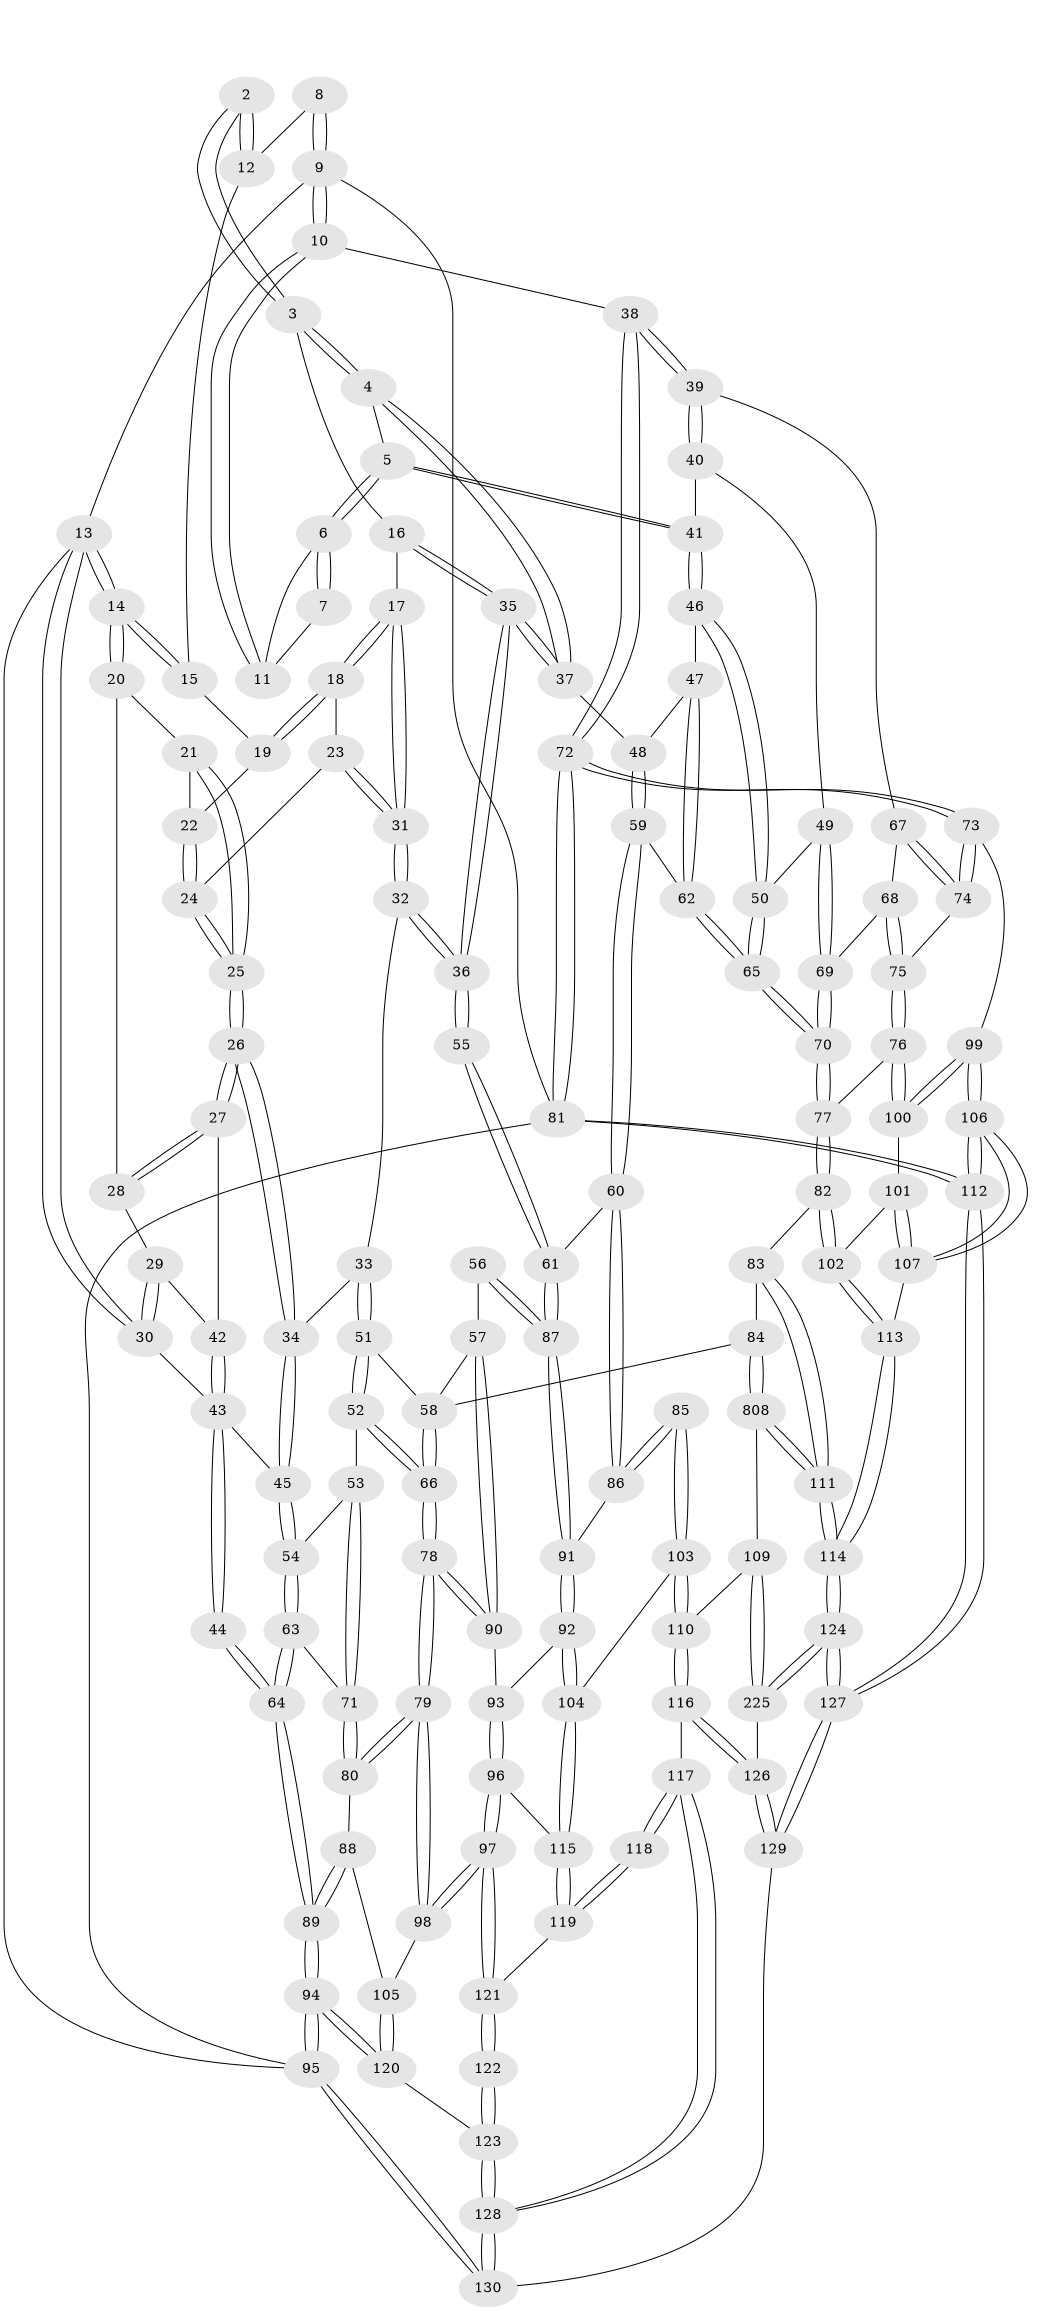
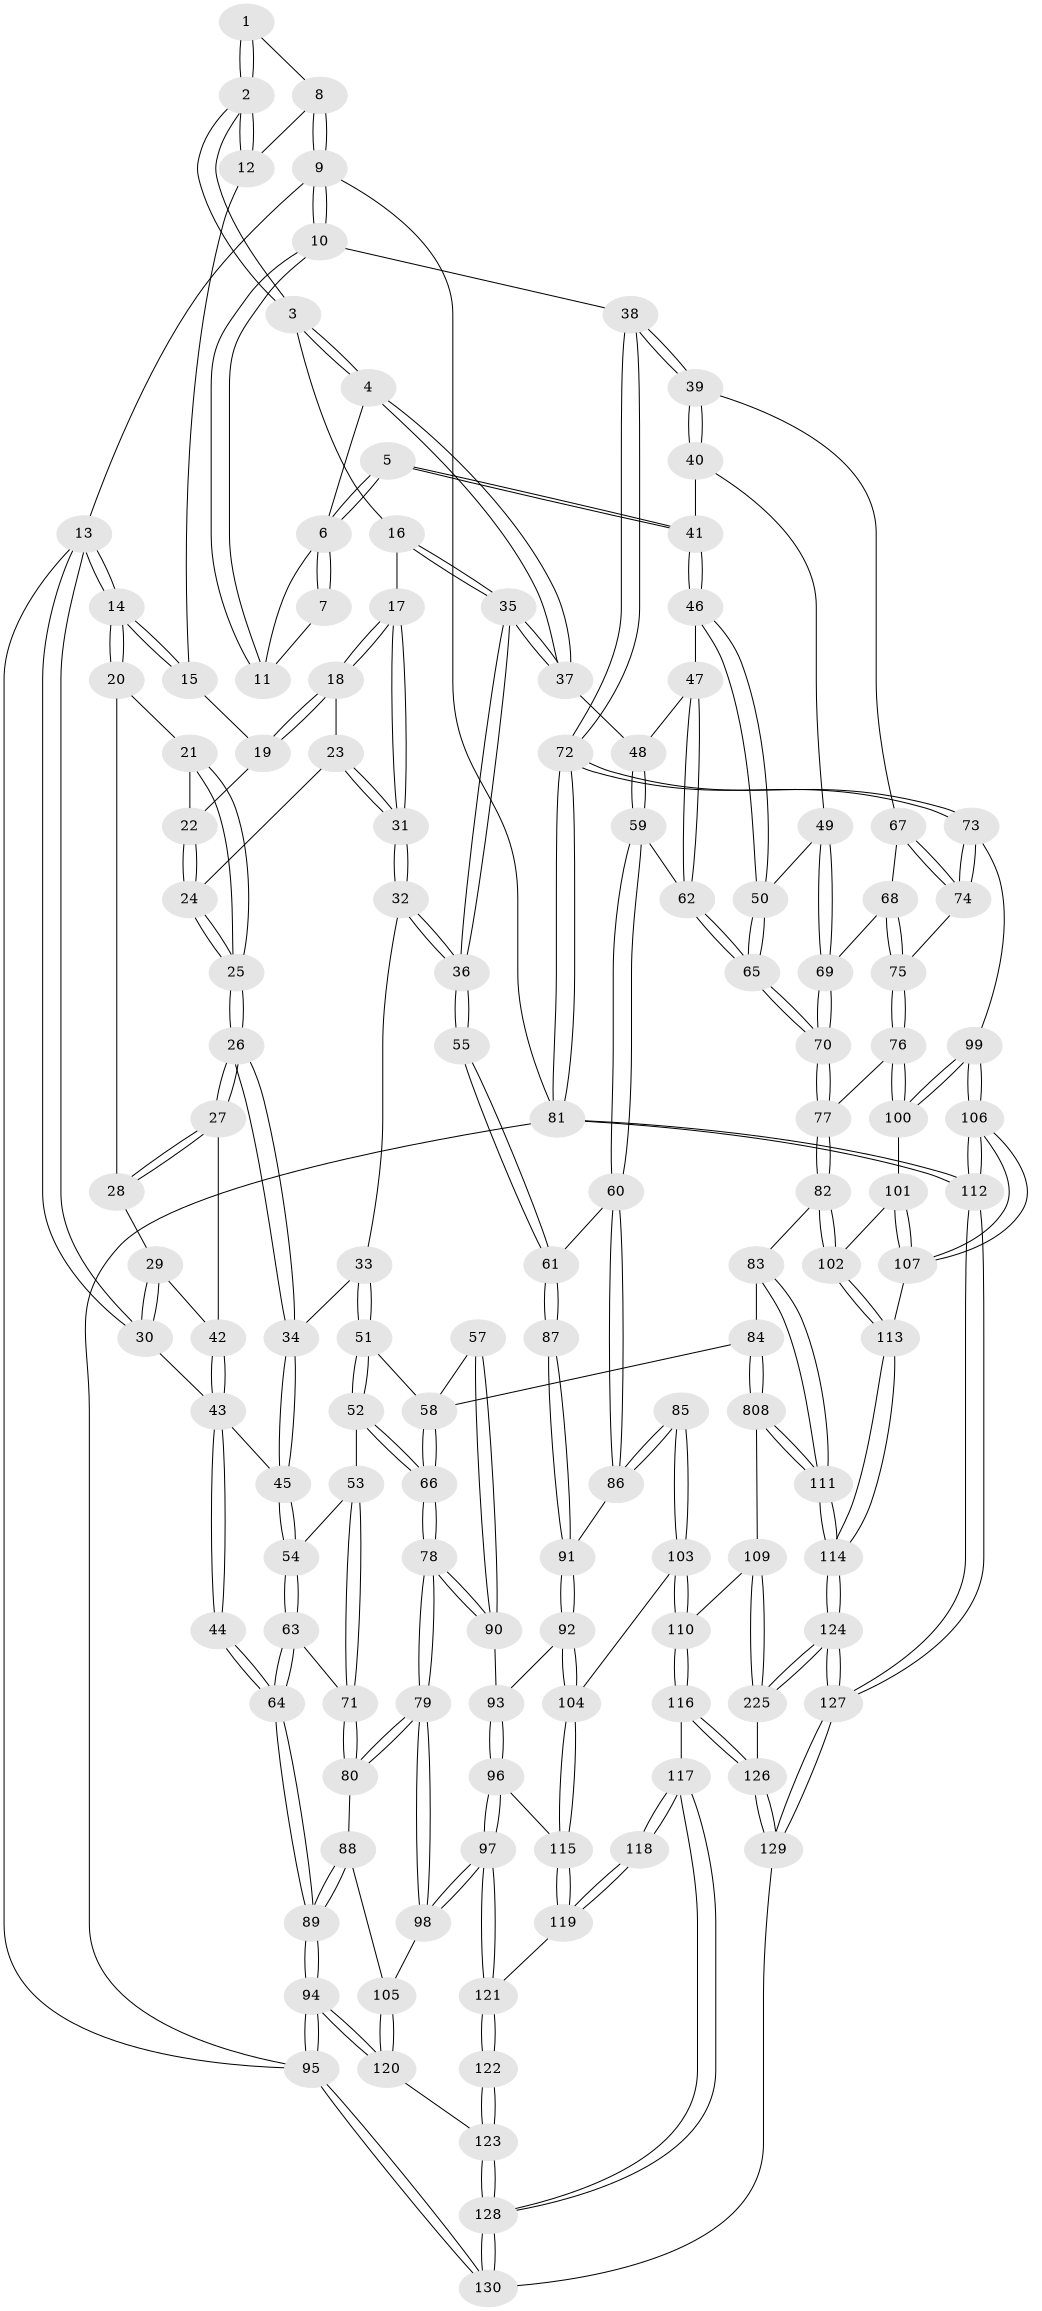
none -> (247, 22)
(378, 424) -> (347, 455)
(478, 1265) -> none
